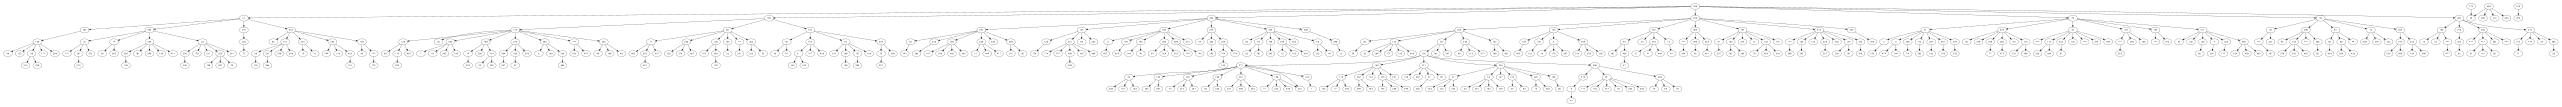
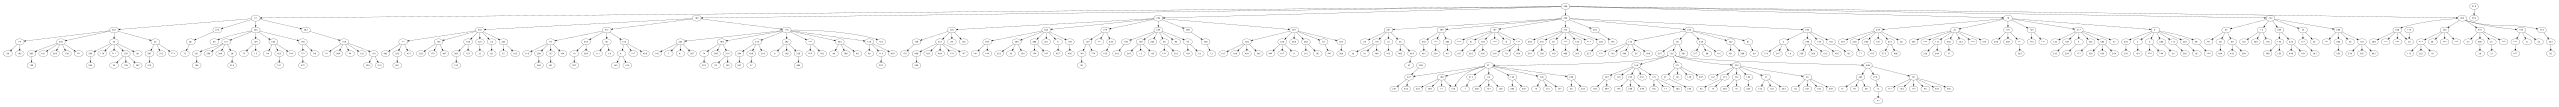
none -> (2430, 21)
(1241, 82) -> (1416, 71)
